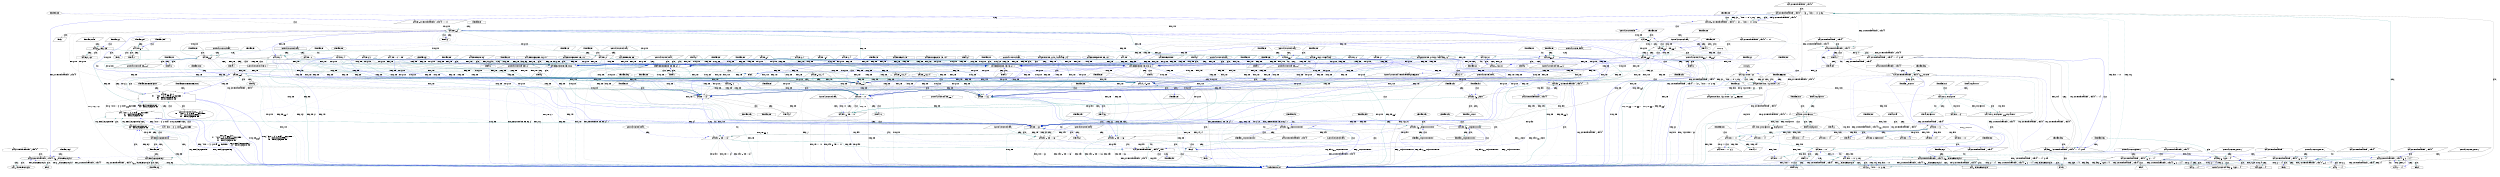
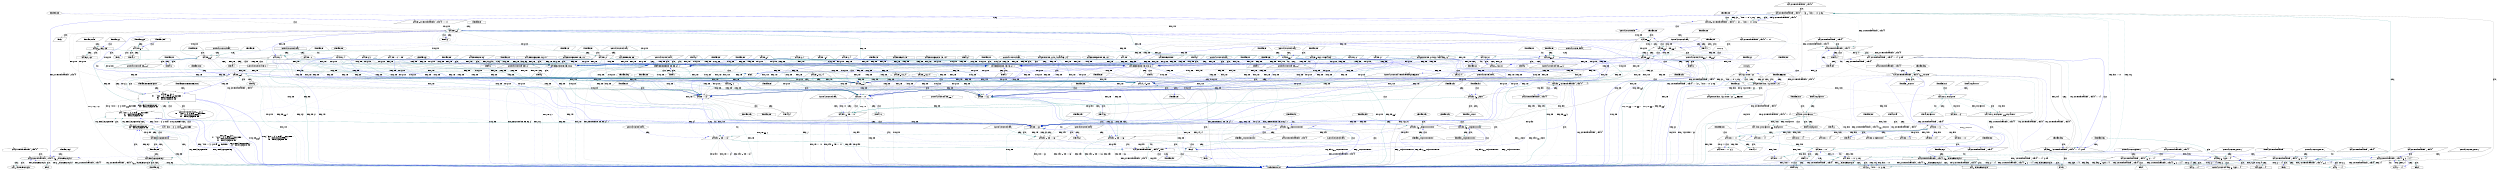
(140, 40) -> (140, 40)
(833, 60) -> (662, 61)
(859, 89) -> (667, 78)
(880, 121) -> (898, 122)
(1062, 127) -> (889, 70)
(1754, 144) -> (1754, 144)
(2274, 150) -> (2274, 150)
